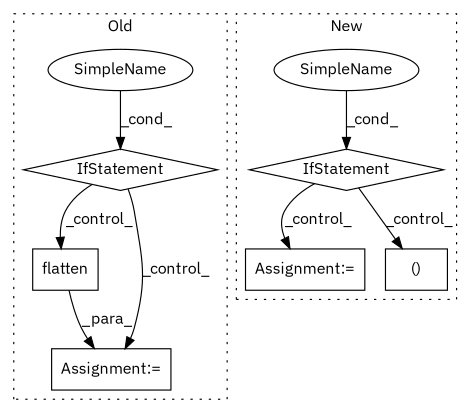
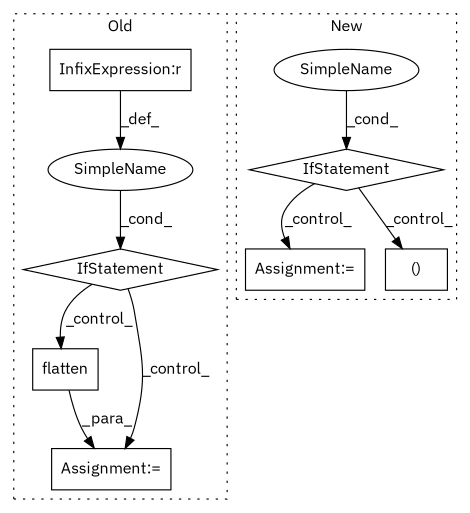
none -> (120, 70)
